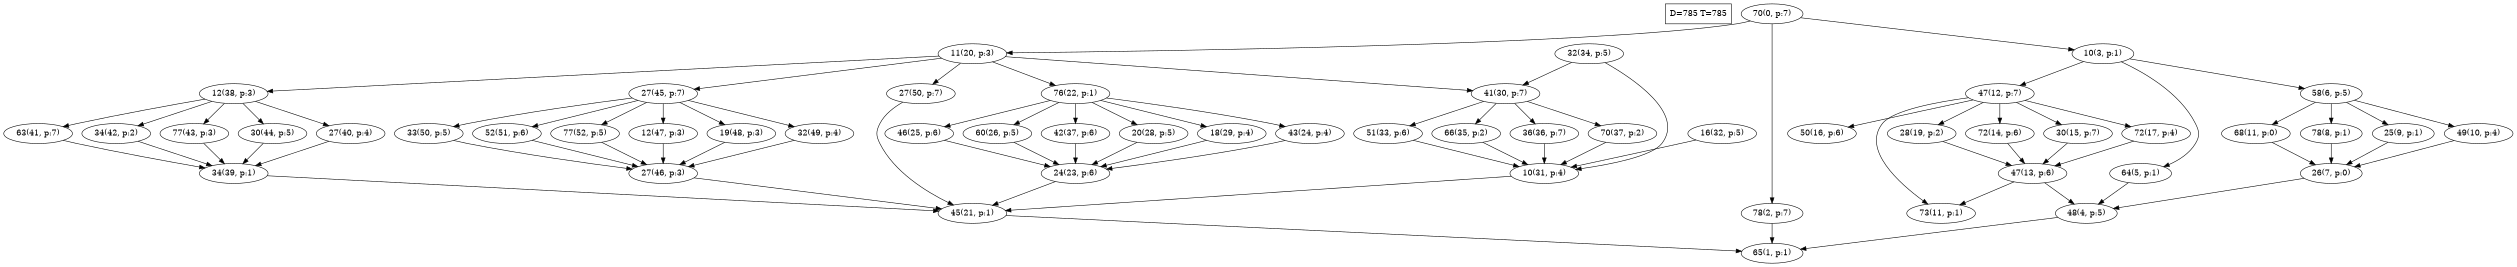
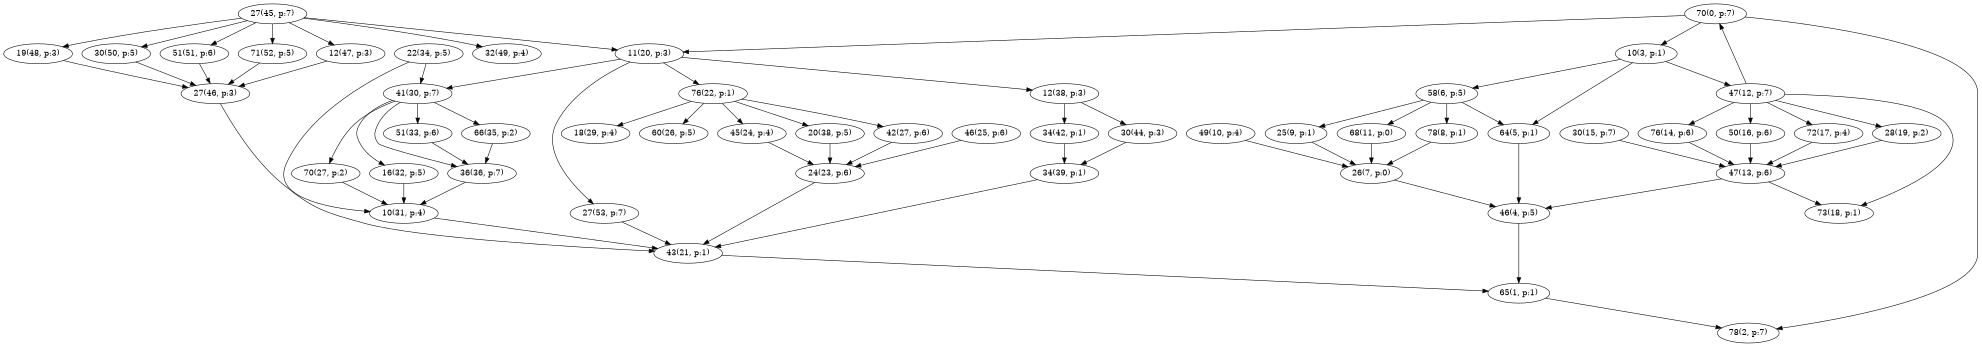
(1698, 14) -> none
(1589, 54) -> (429, 54)
(821, 73) -> (458, 34)
(921, 94) -> (604, 213)
(2036, 112) -> (1734, 56)
(1000, 113) -> none
(2402, 113) -> (1480, 112)
none -> (358, 127)
(38, 134) -> none
(116, 134) -> (1064, 134)
(194, 134) -> none
(273, 134) -> (1143, 134)
(351, 134) -> none
(429, 134) -> (116, 54)
(507, 134) -> (194, 54)
(585, 134) -> (273, 54)
(1075, 134) -> (908, 134)
(1154, 134) -> (830, 134)
(1310, 134) -> (752, 134)
(1622, 134) -> (326, 173)
(2000, 134) -> (1672, 134)
none -> (1750, 151)
(1034, 152) -> none
(1503, 152) -> (490, 151)
(744, 153) -> none
(1156, 153) -> none
(1463, 153) -> (447, 152)
(972, 213) -> (688, 253)
(1941, 213) -> (1839, 213)
(2086, 213) -> (1519, 213)
(1772, 231) -> (1631, 313)
